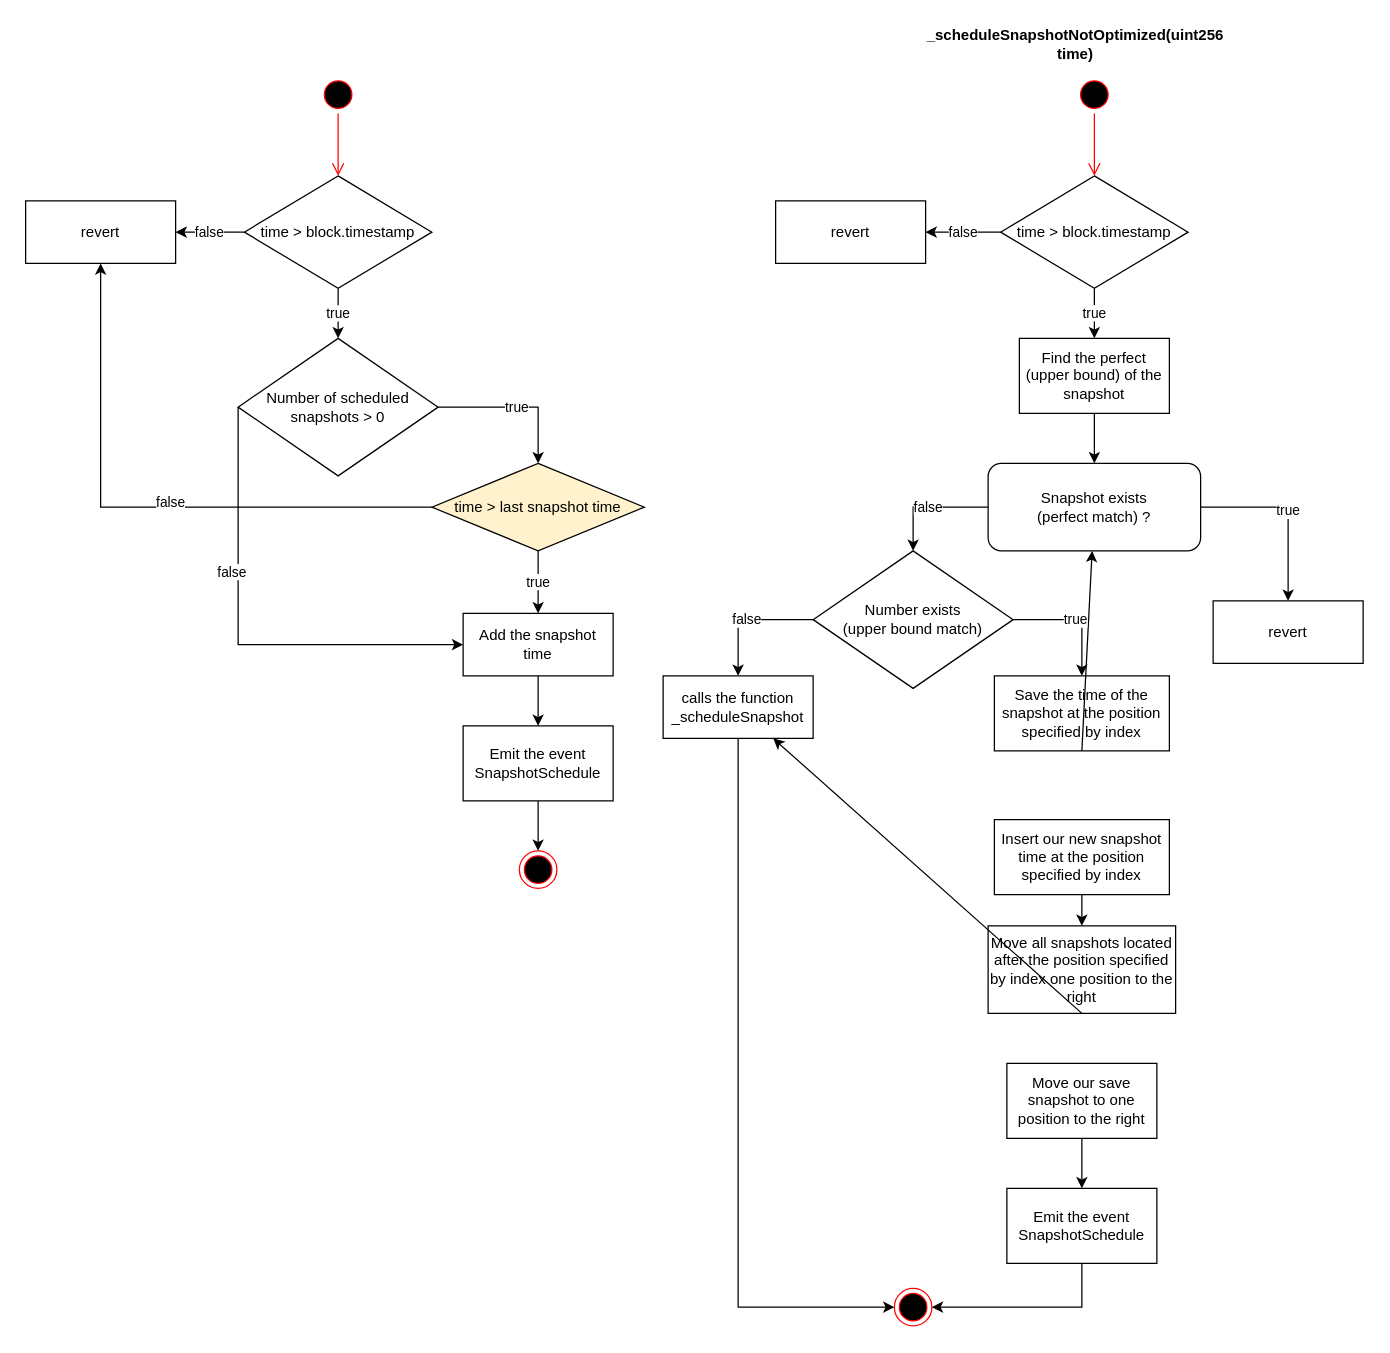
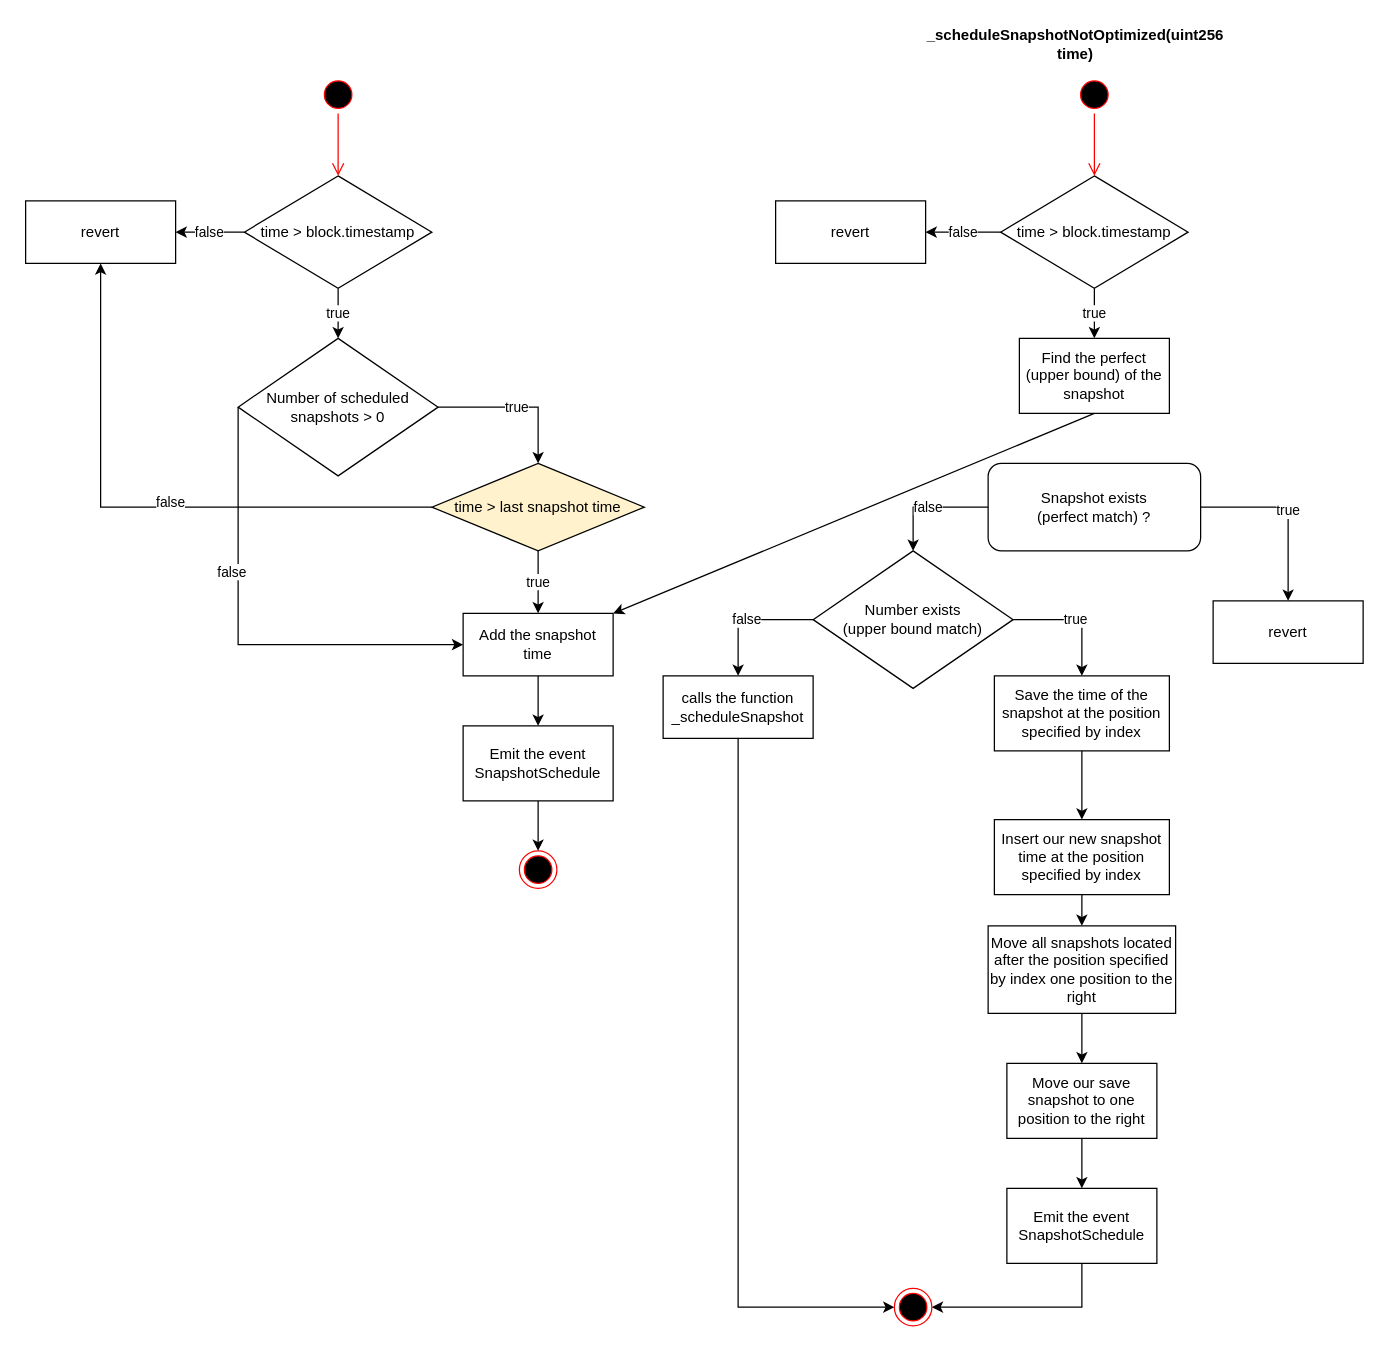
(1094, 434) -> (858, 511)
(1087, 655) -> (1082, 781)
(931, 879) -> (1082, 1034)
